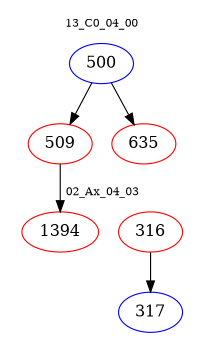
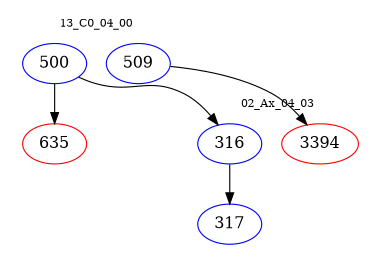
(84, 98) -> (149, 86)
(60, 144) -> (138, 64)
(60, 232) -> (320, 144)
(151, 232) -> (230, 144)
